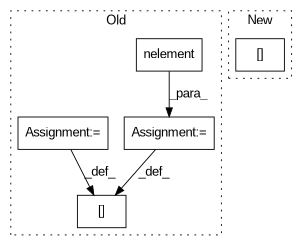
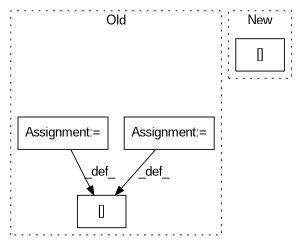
(169, 55) -> none
